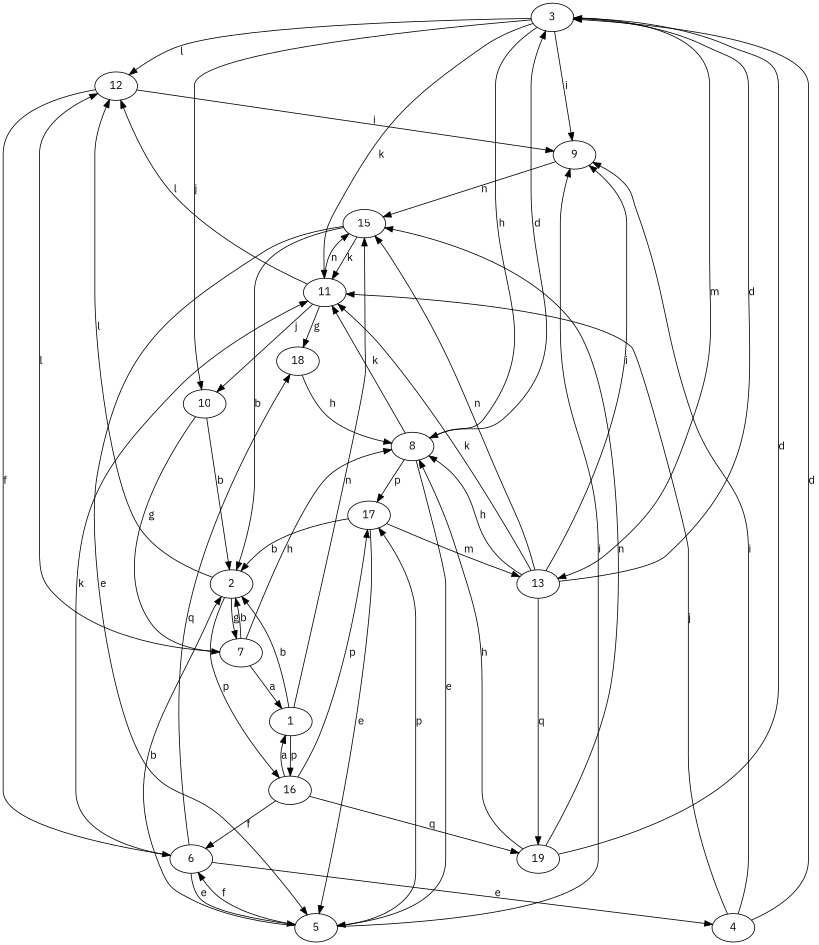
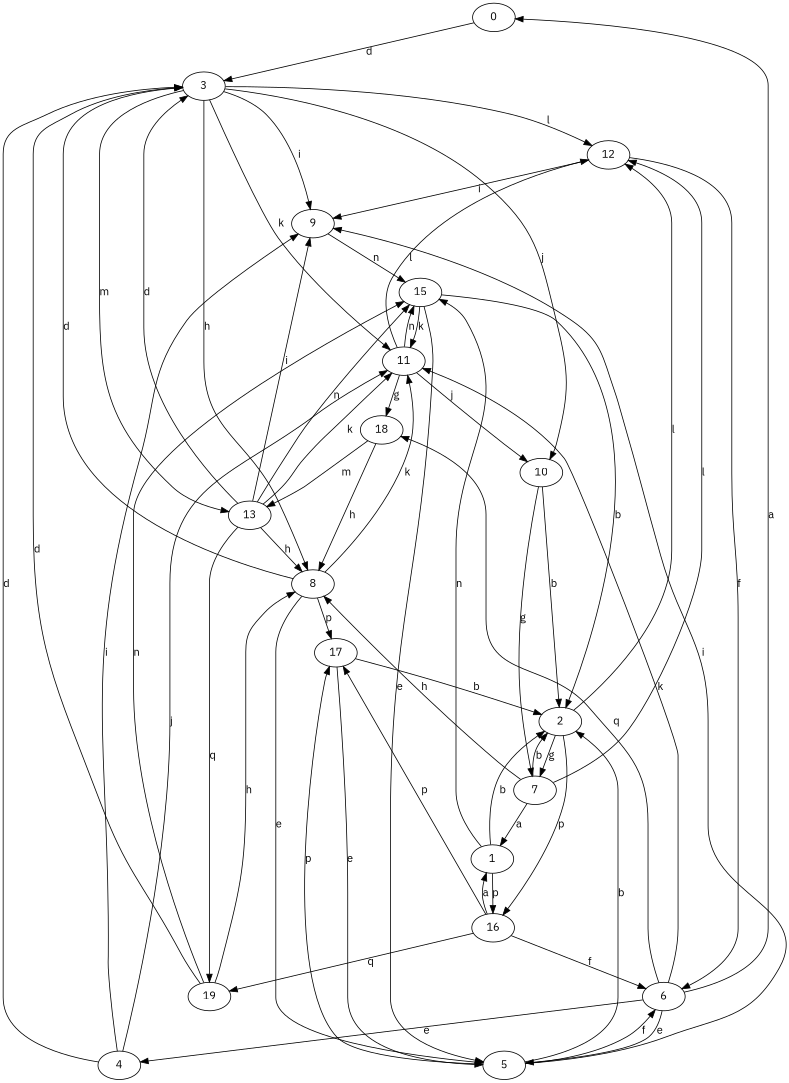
none -> (494, 17)
(449, 550) -> (322, 474)
